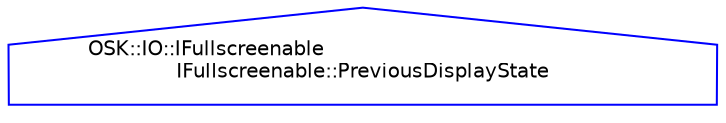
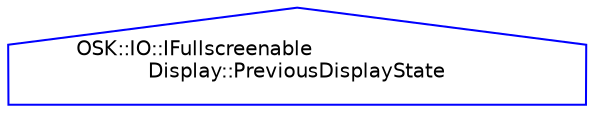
(363, 61) -> (297, 61)
